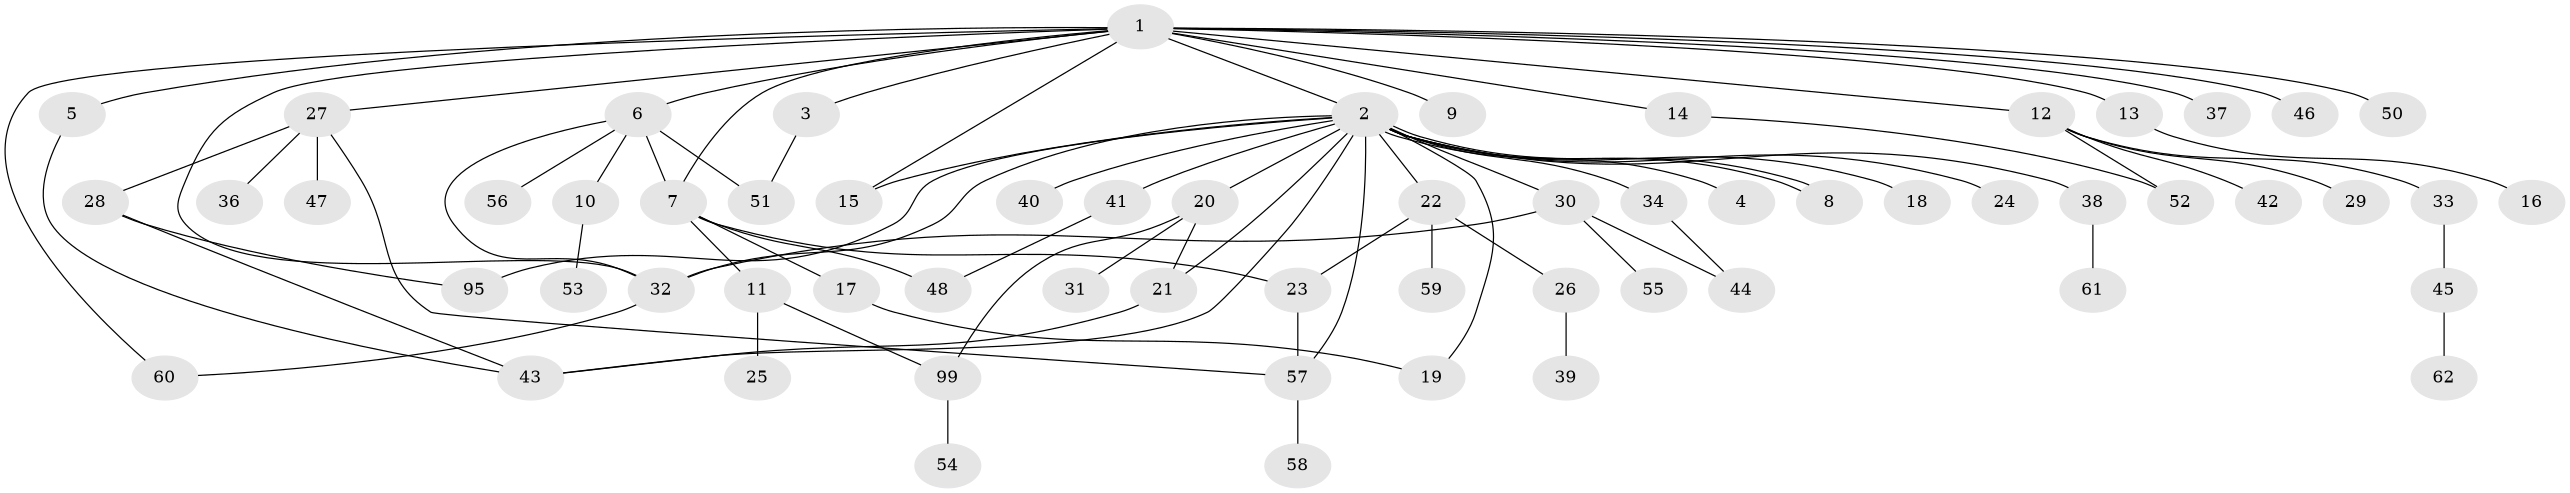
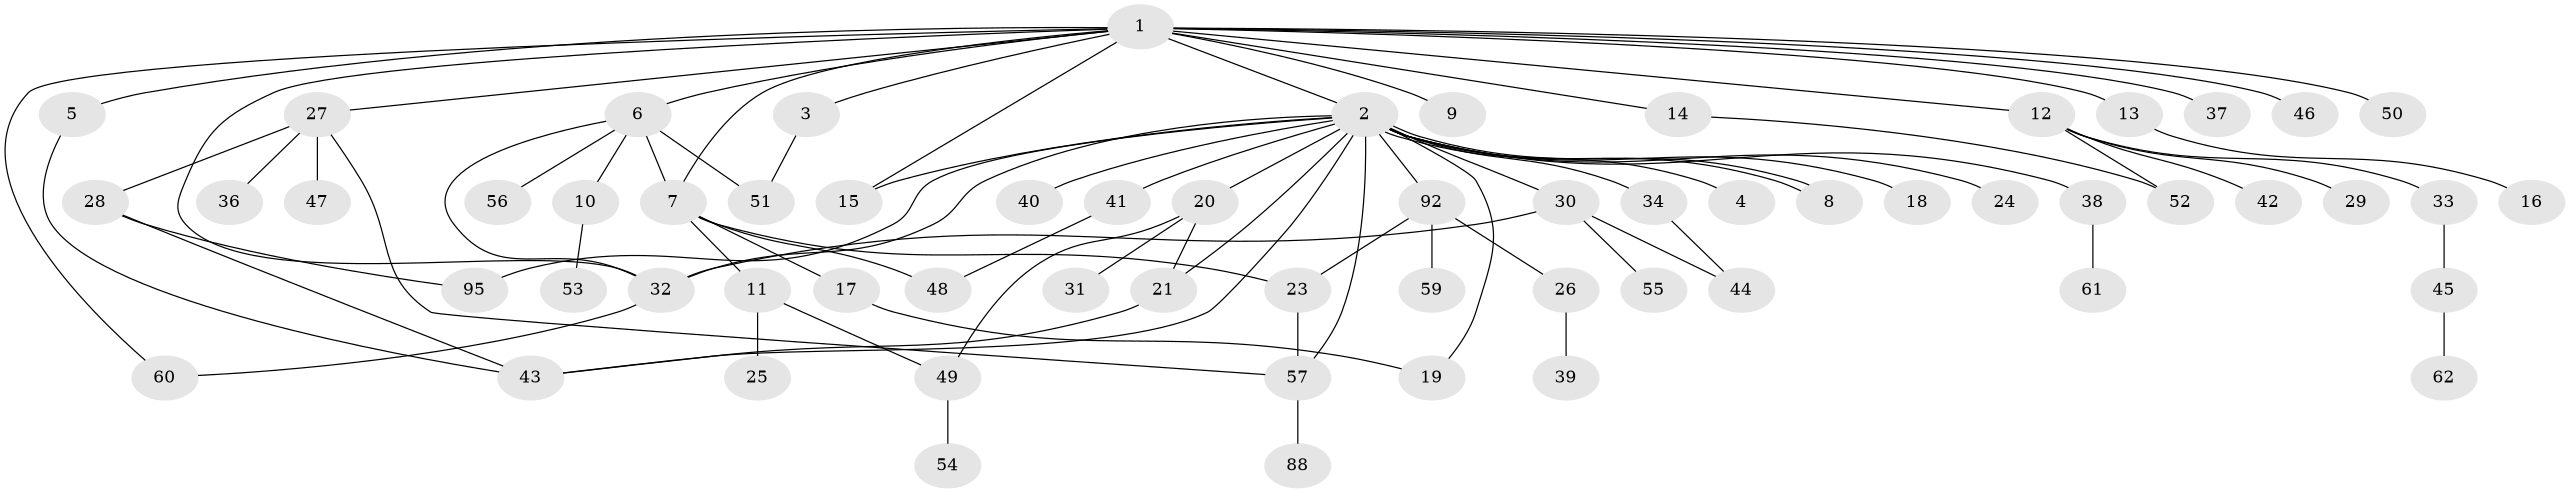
(1432, 202) -> (1432, 202)
(948, 378) -> (948, 378)
(1298, 466) -> (1298, 466)
